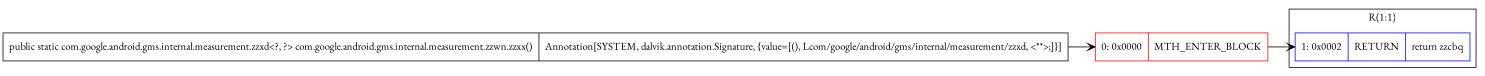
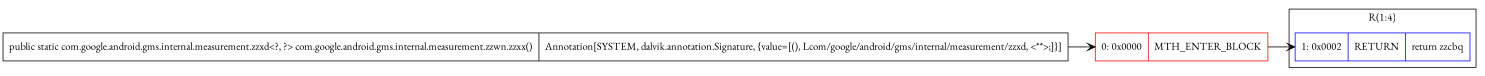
(1383, 18) -> (1383, 18)
